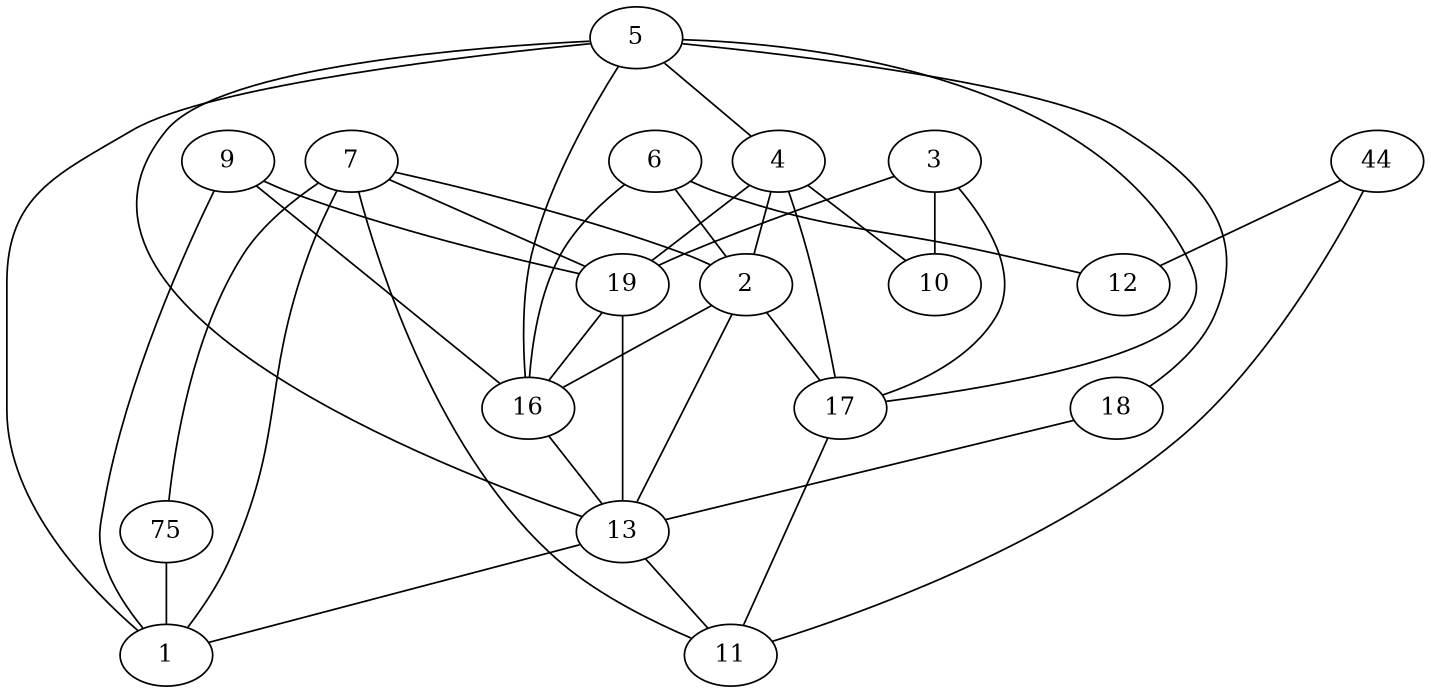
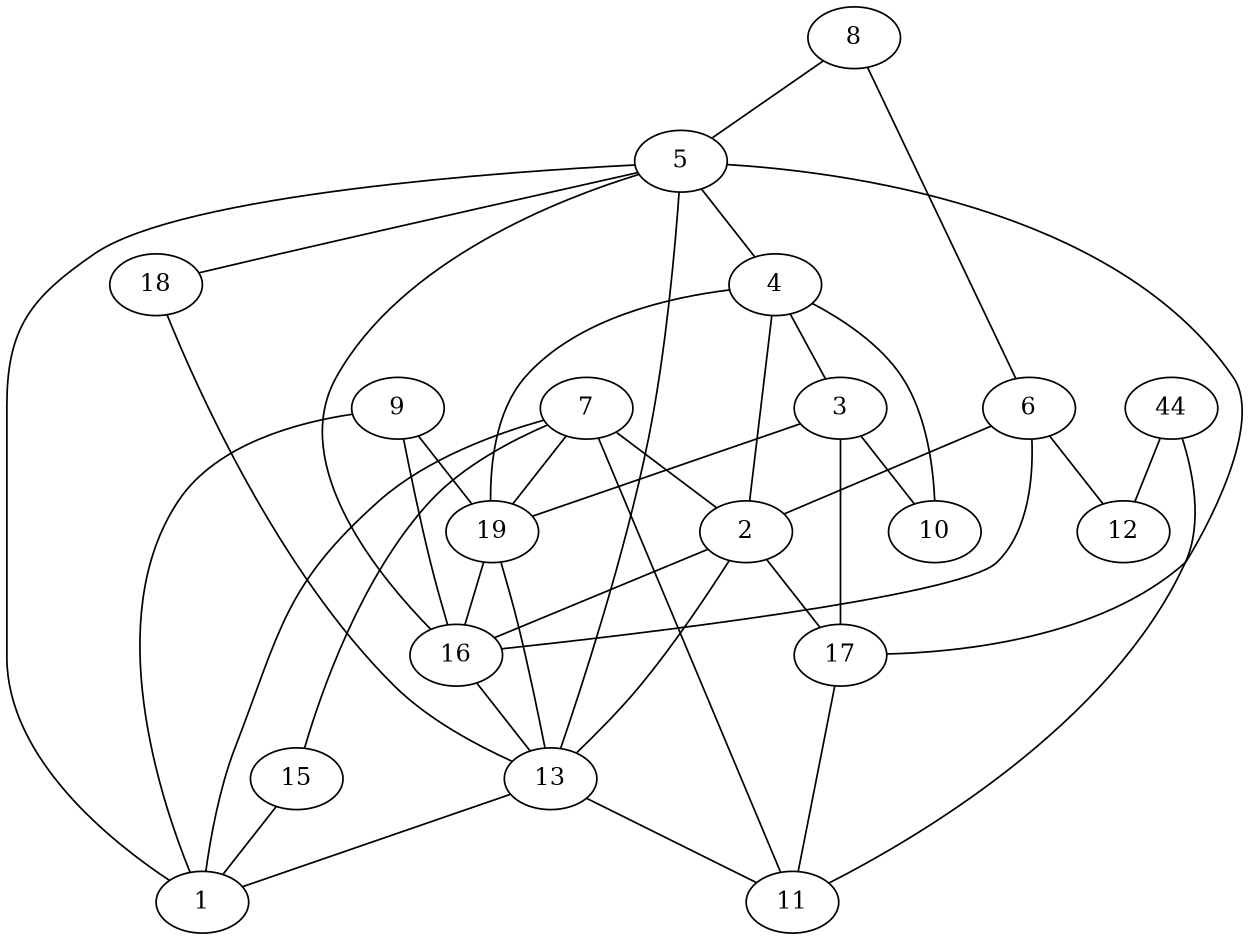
none -> (854, 38)
(815, 283) -> (808, 347)
(166, 532) -> (297, 779)
